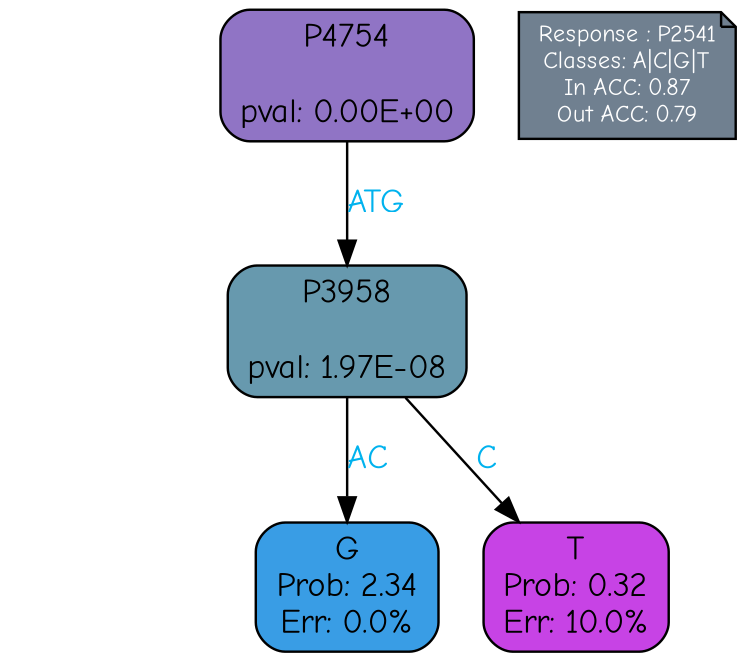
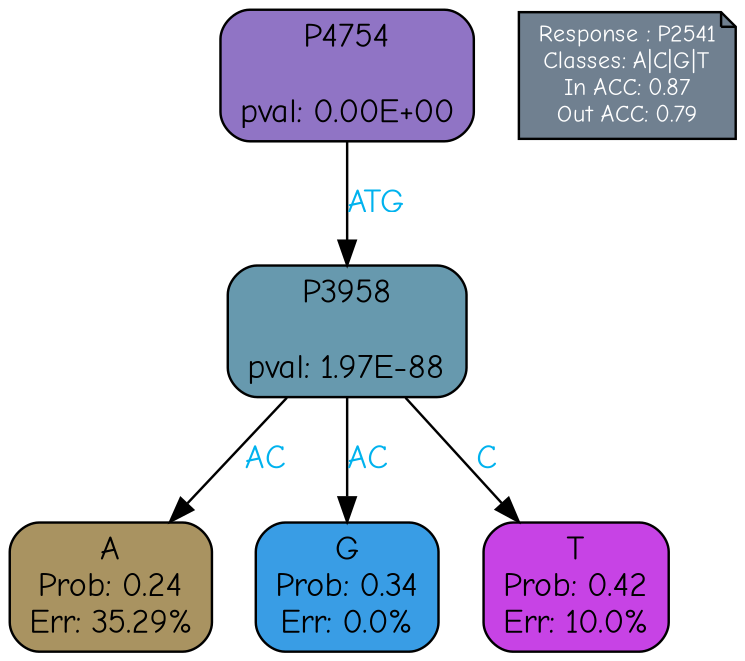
(347, 331) -> (347, 331)
none -> (111, 587)
(347, 587) -> (347, 587)
(576, 587) -> (576, 587)
